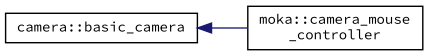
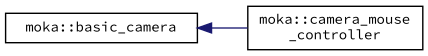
(102, 28) -> (102, 28)
